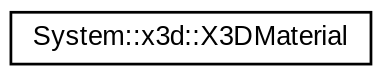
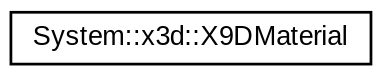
(191, 38) -> (191, 38)
